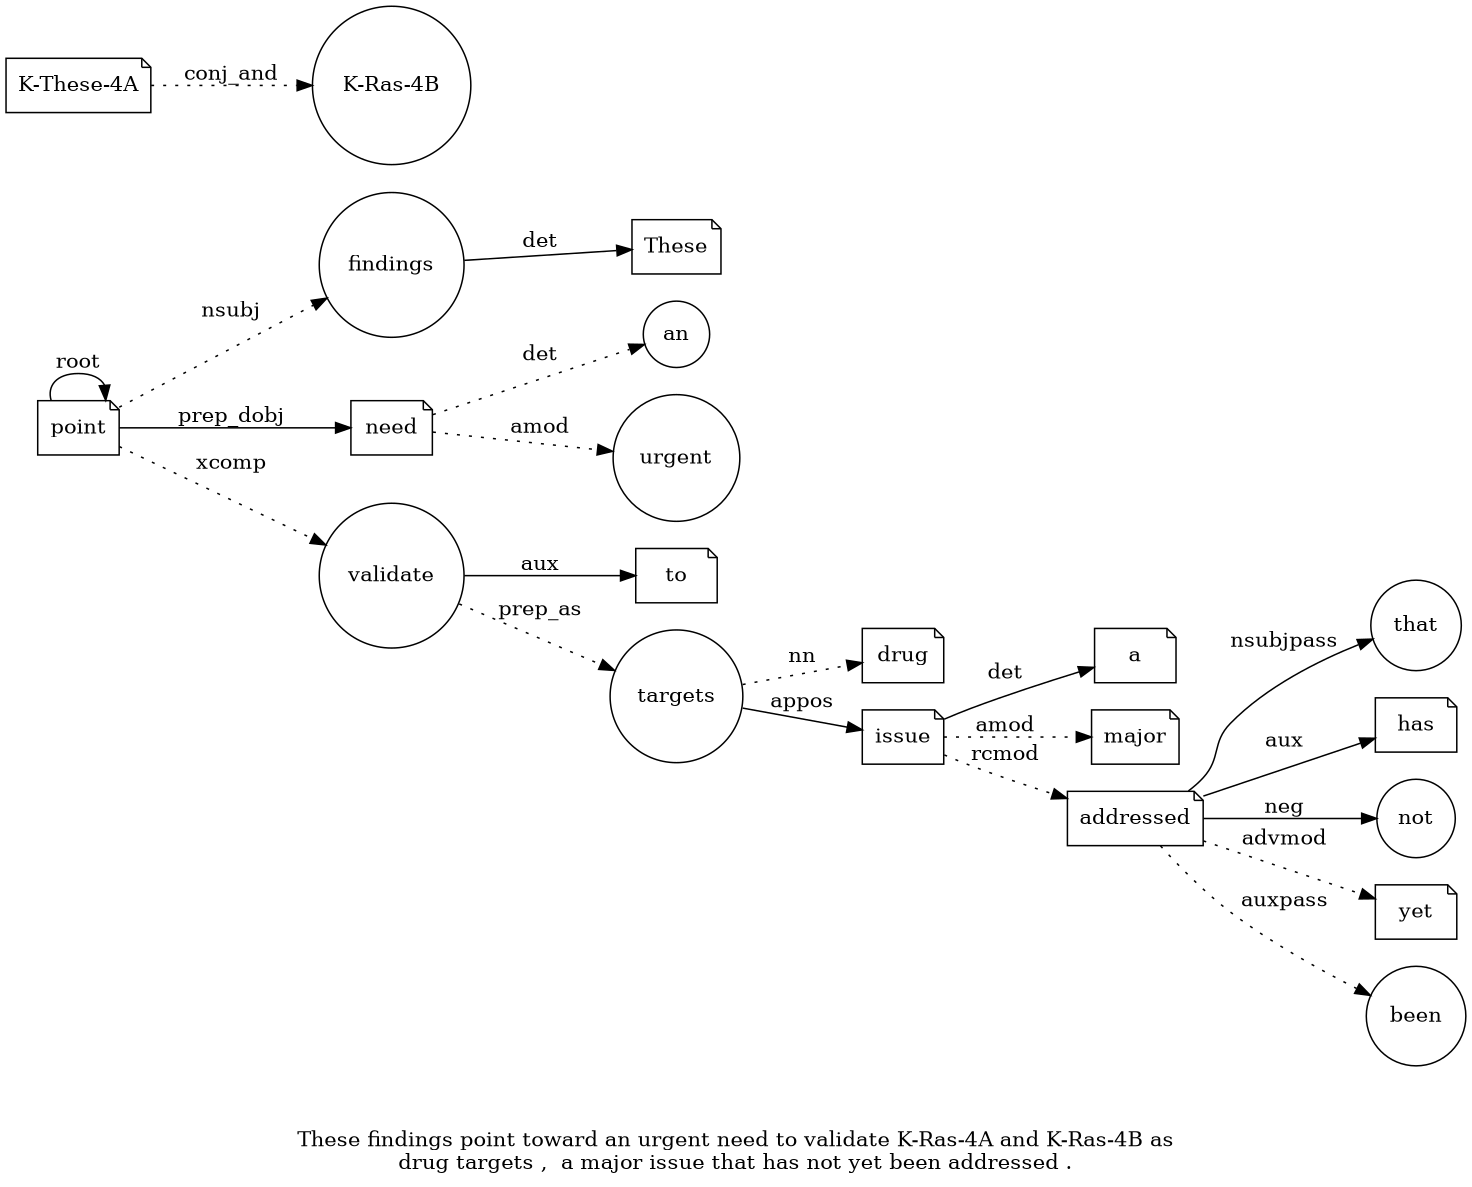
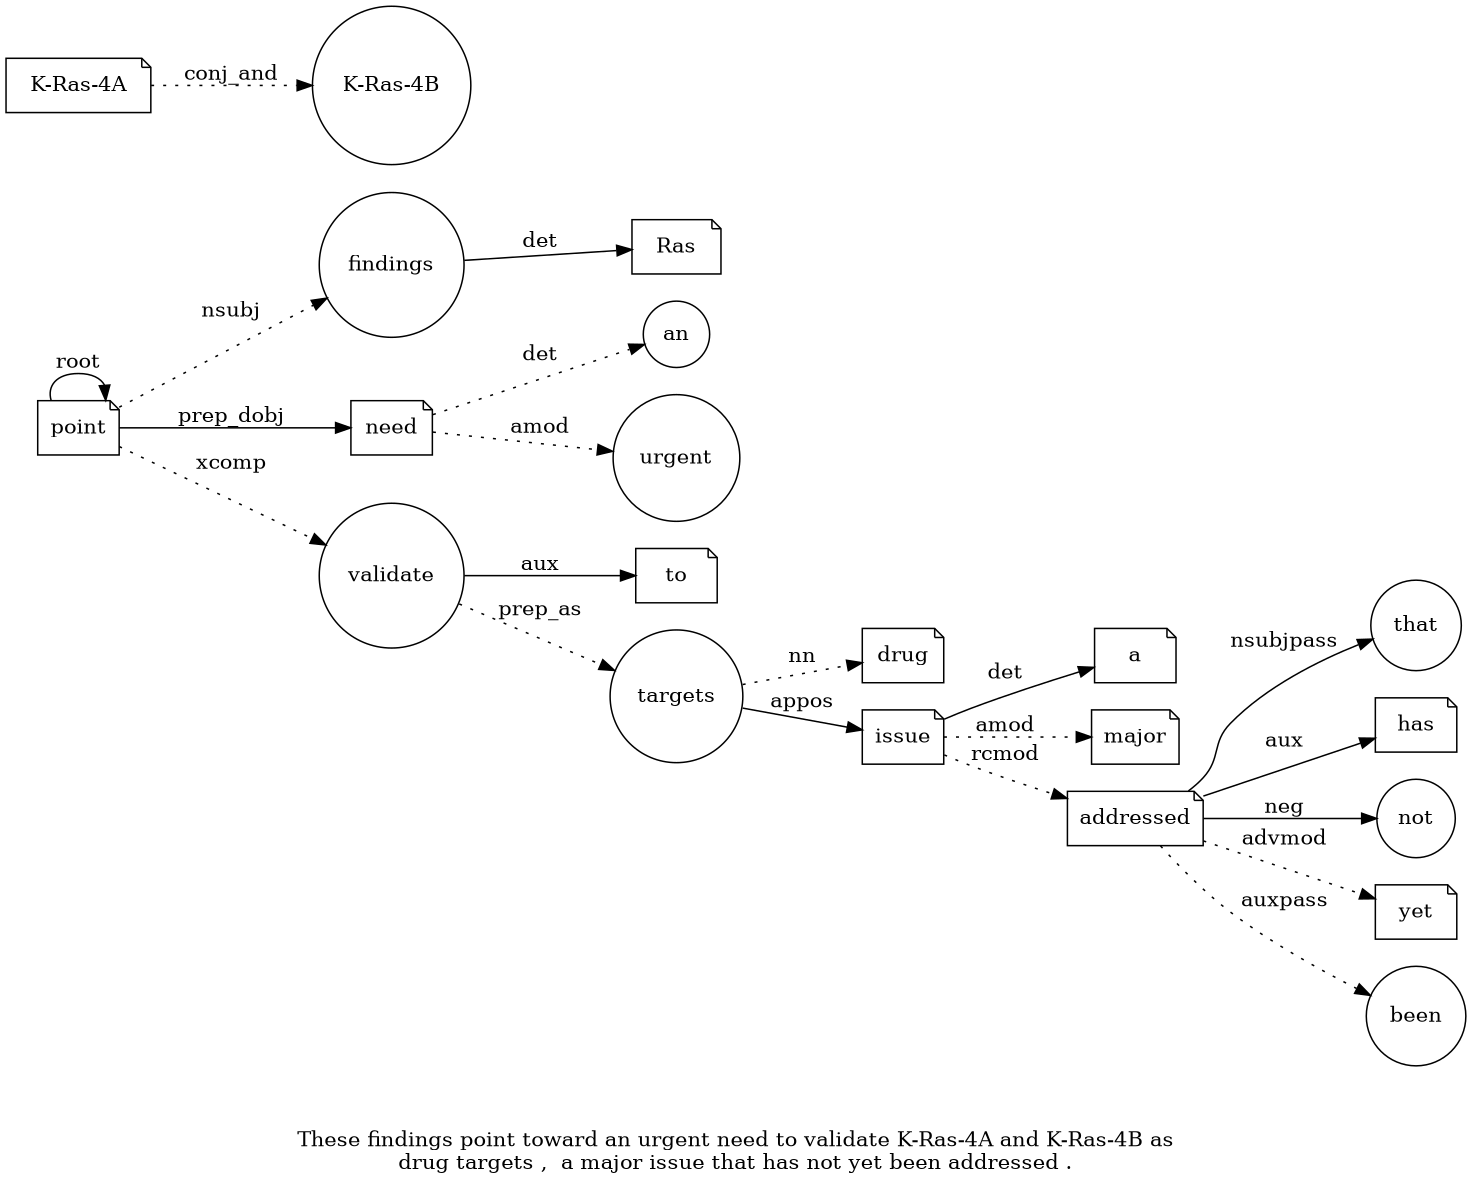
(78, 85) -> (78, 85)
(676, 247) -> (676, 247)
